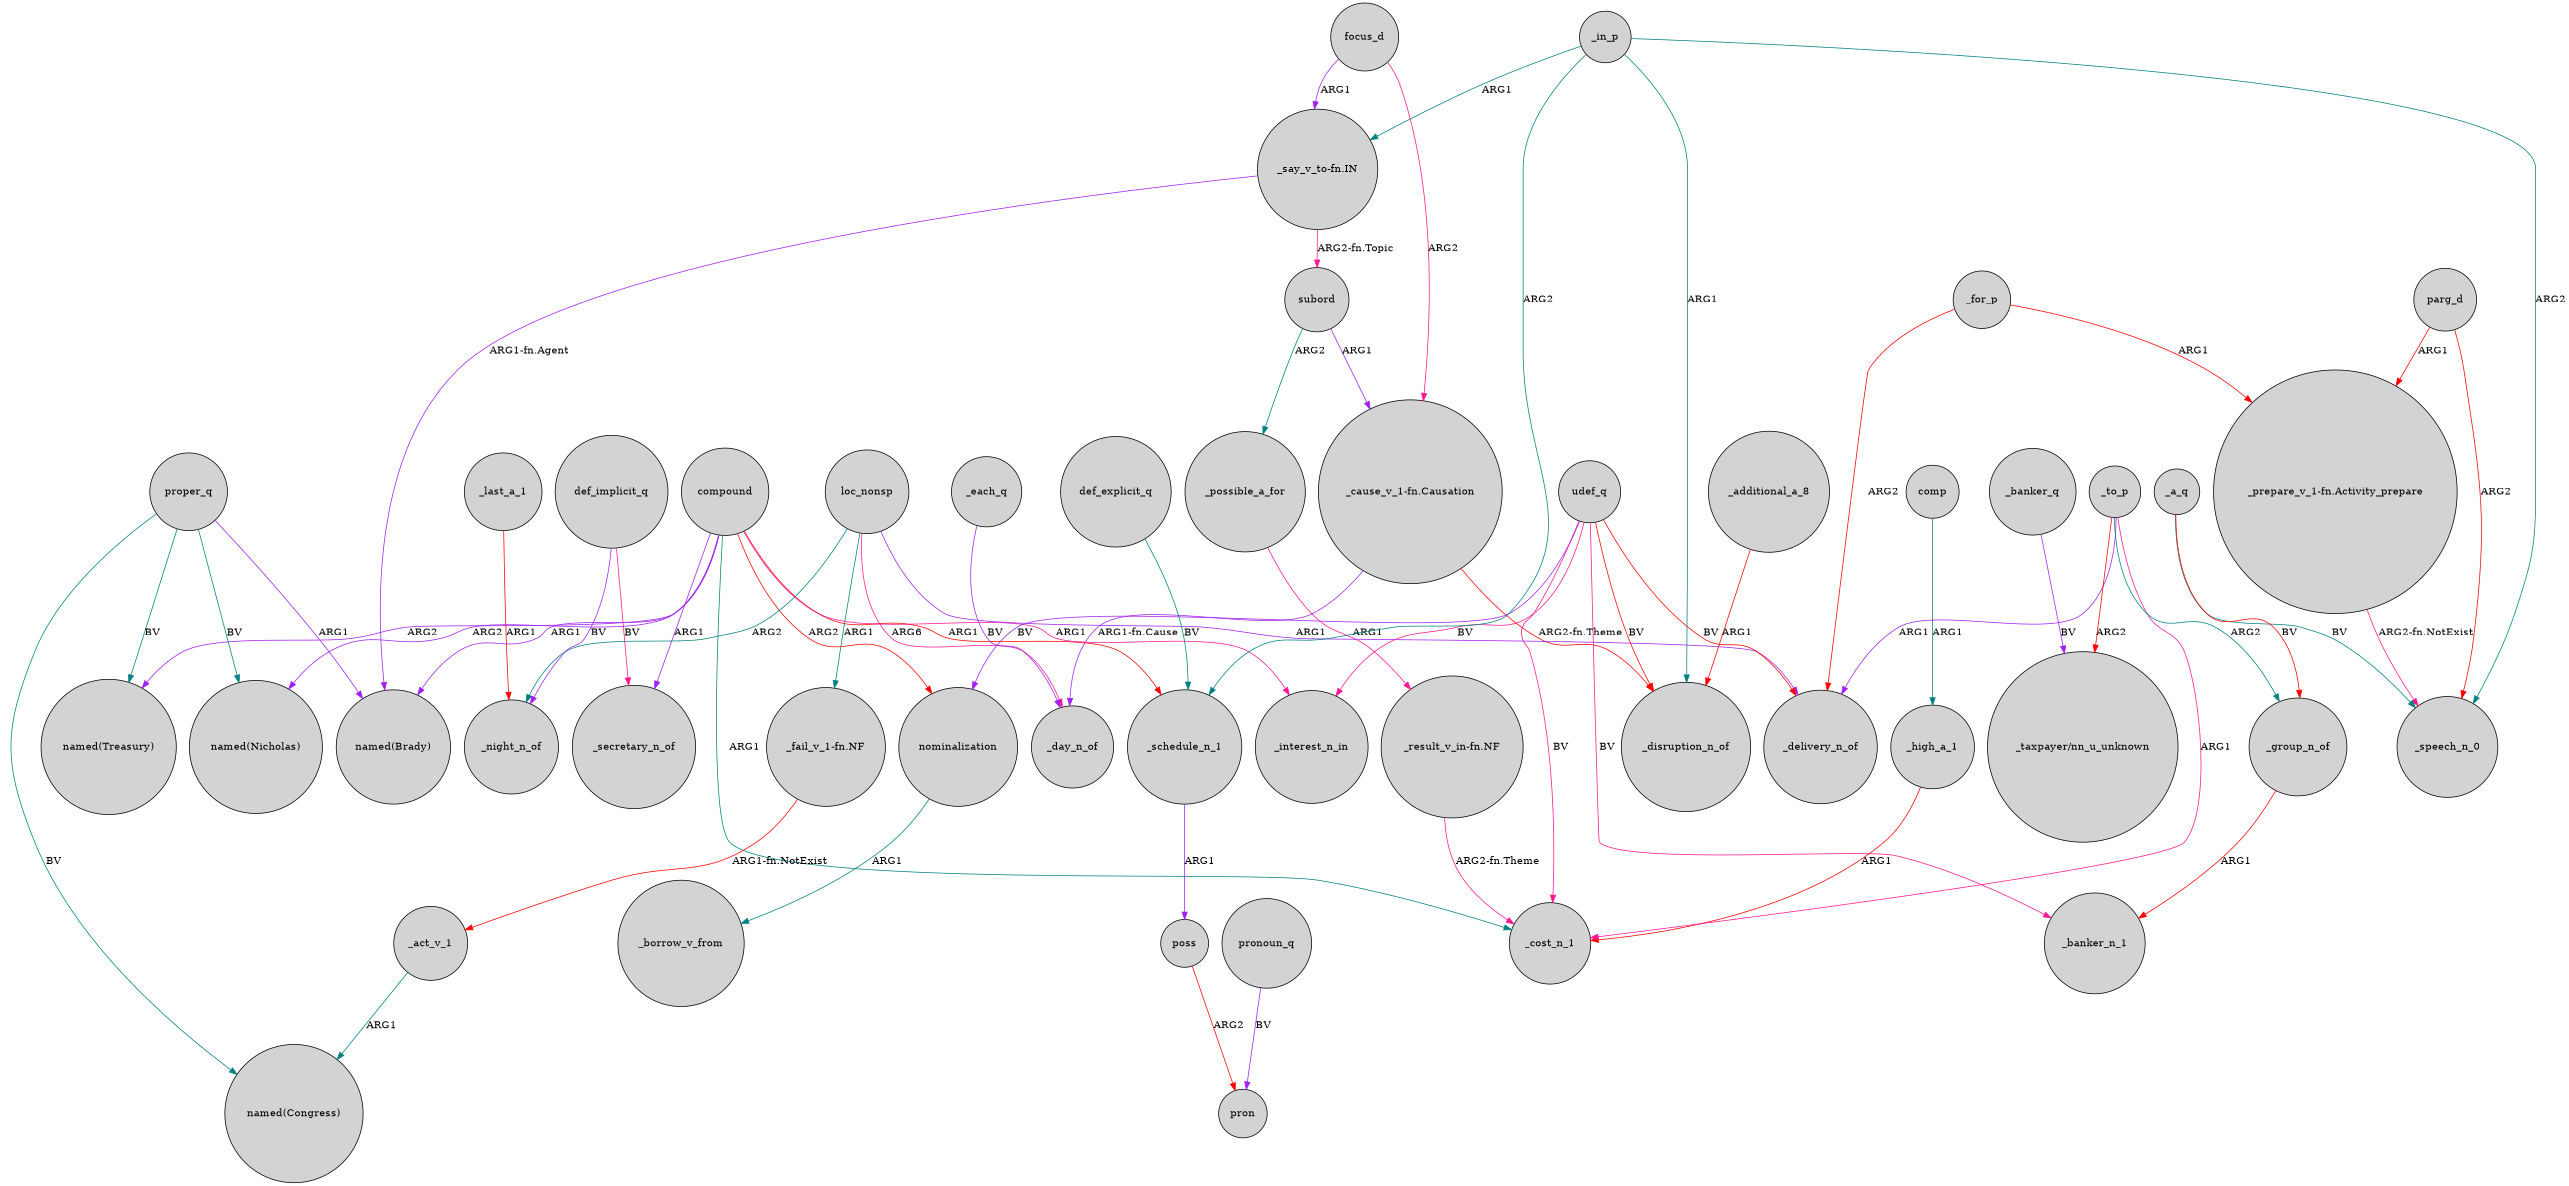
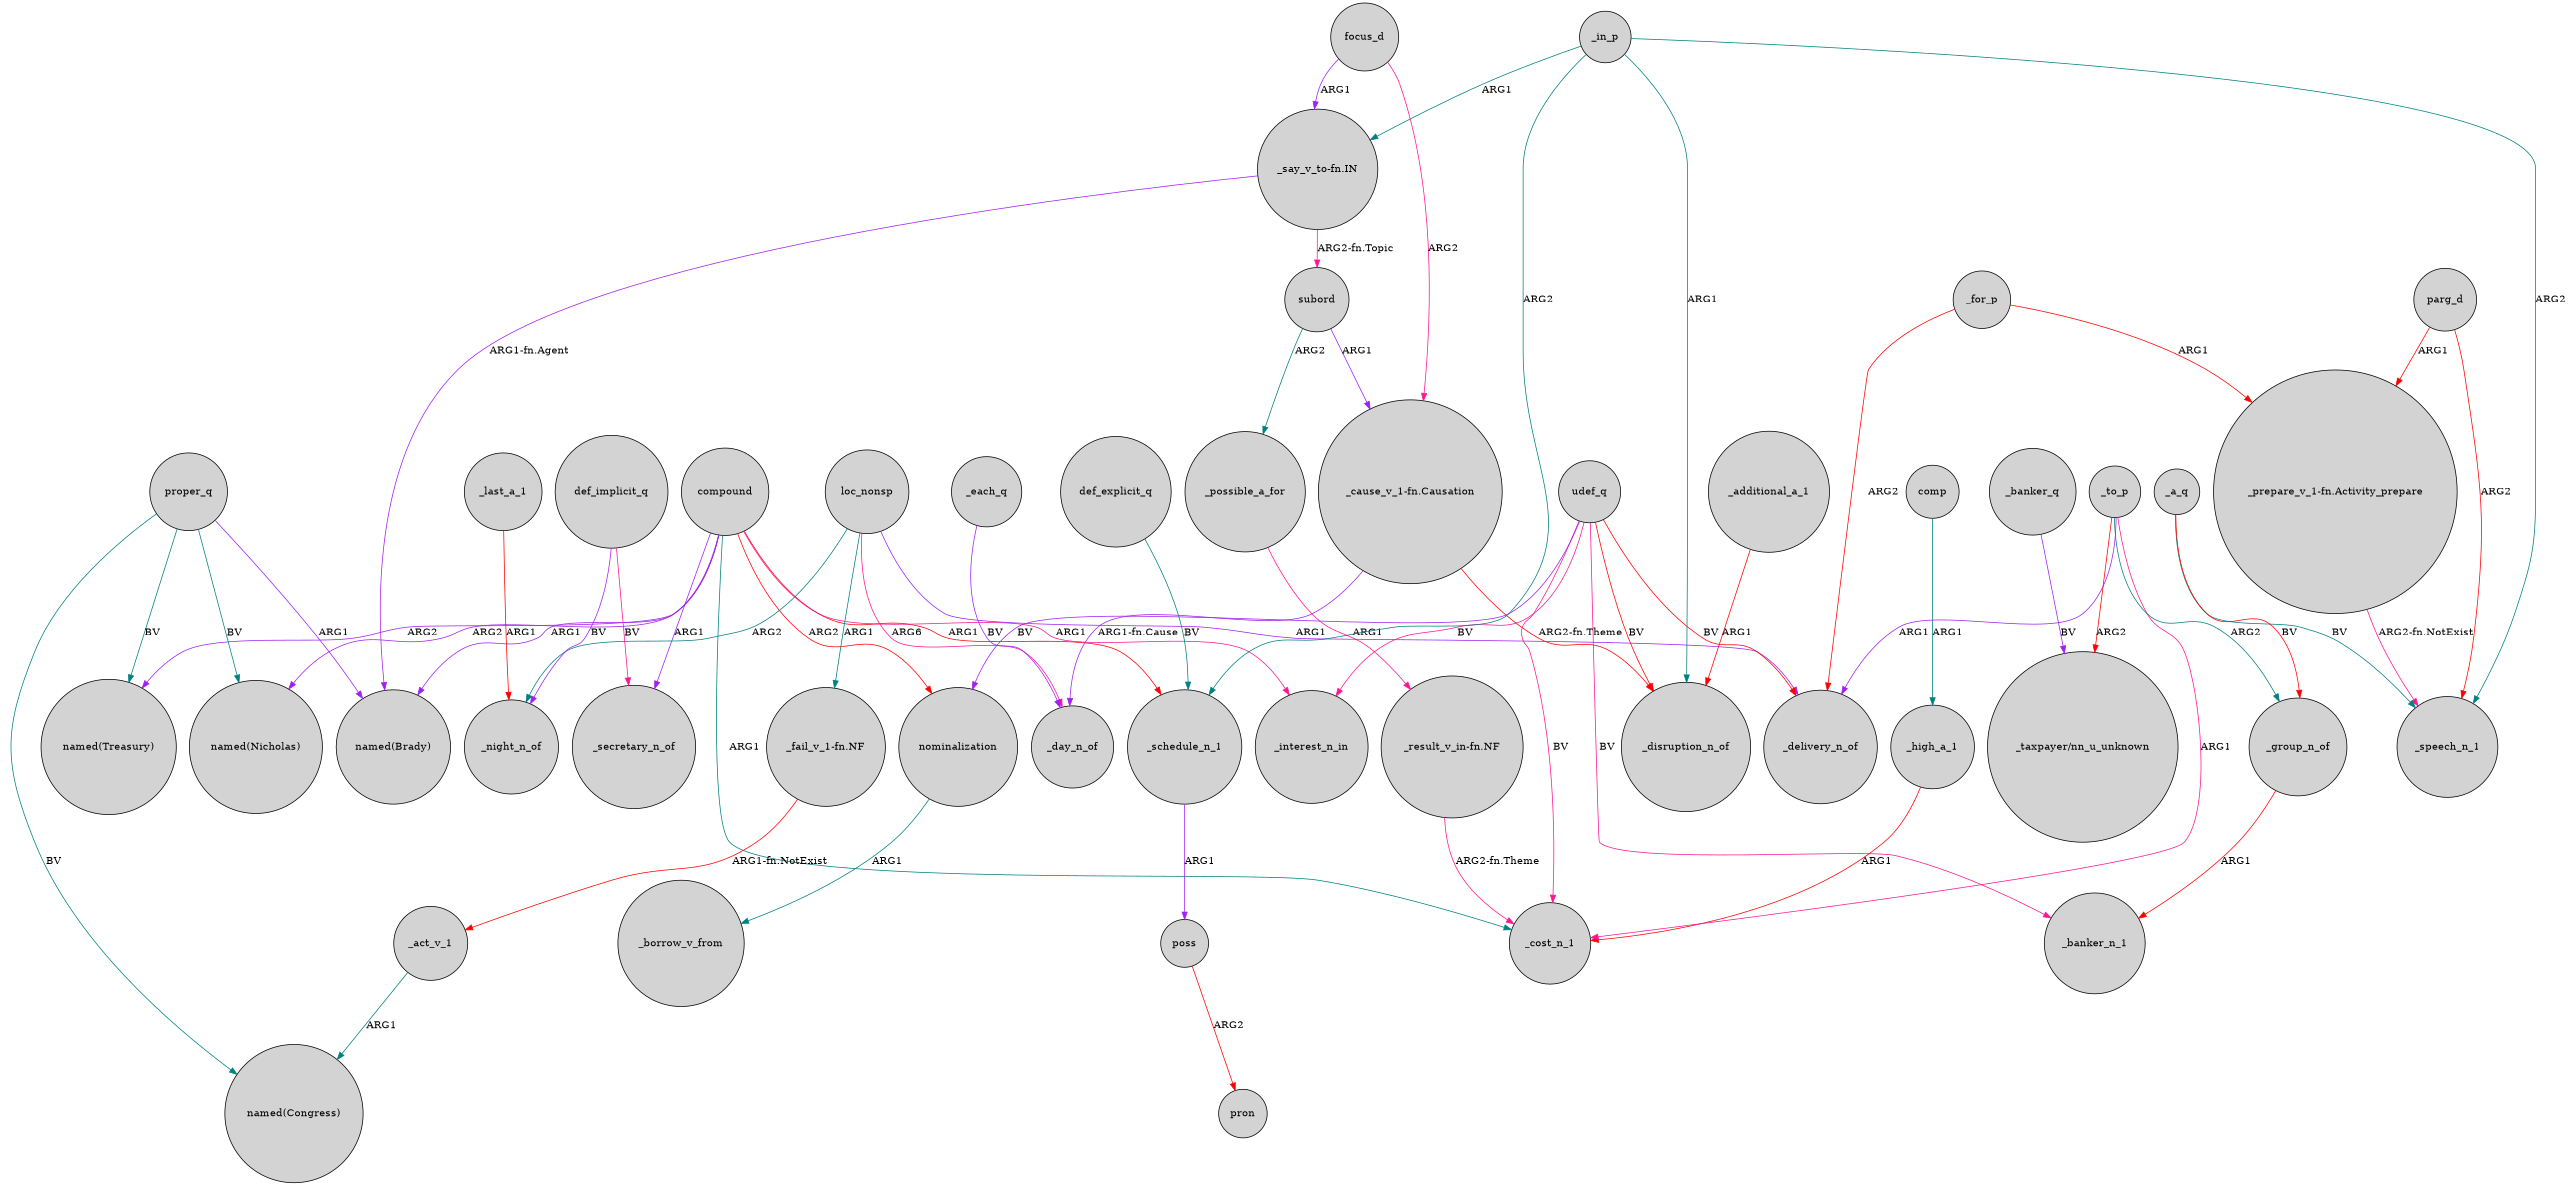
(1769, 492) -> (1769, 492)
(2447, 747) -> (2447, 747)
(1267, 943) -> none
